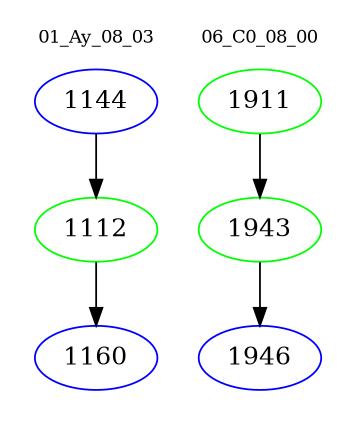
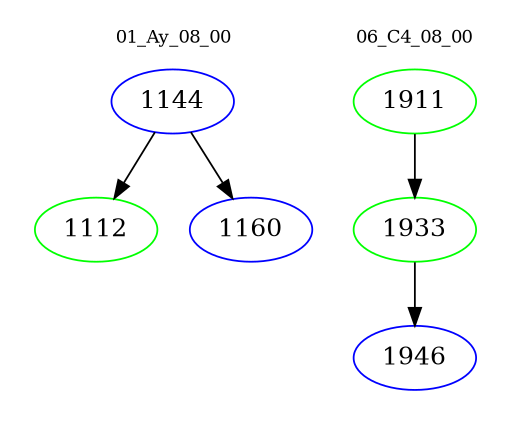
(96, 38) -> (174, 38)
(260, 38) -> (415, 38)
(260, 230) -> (415, 230)
(96, 285) -> (207, 158)
